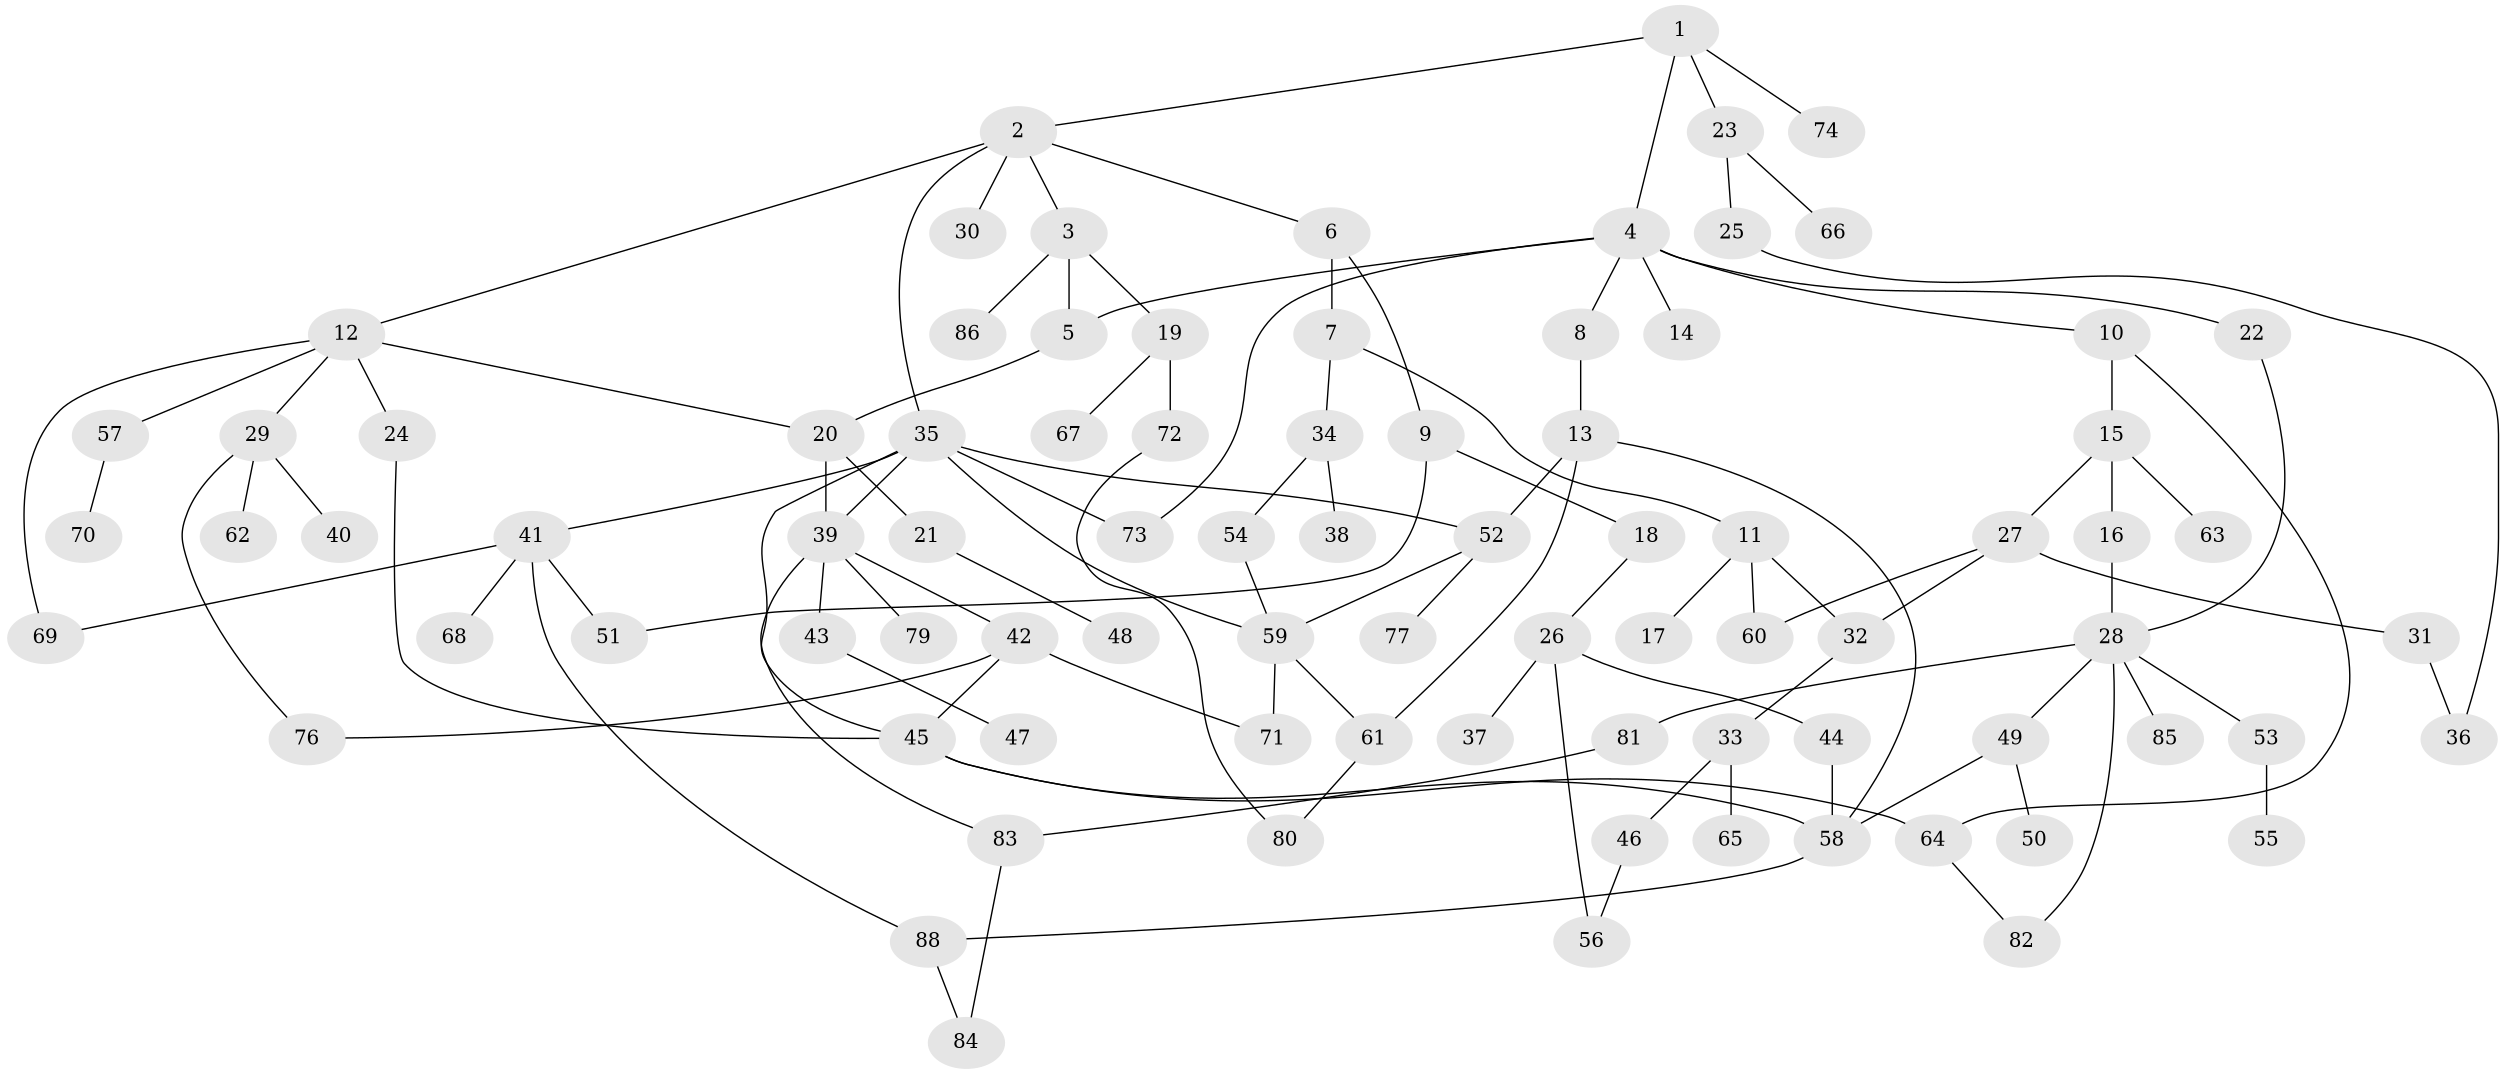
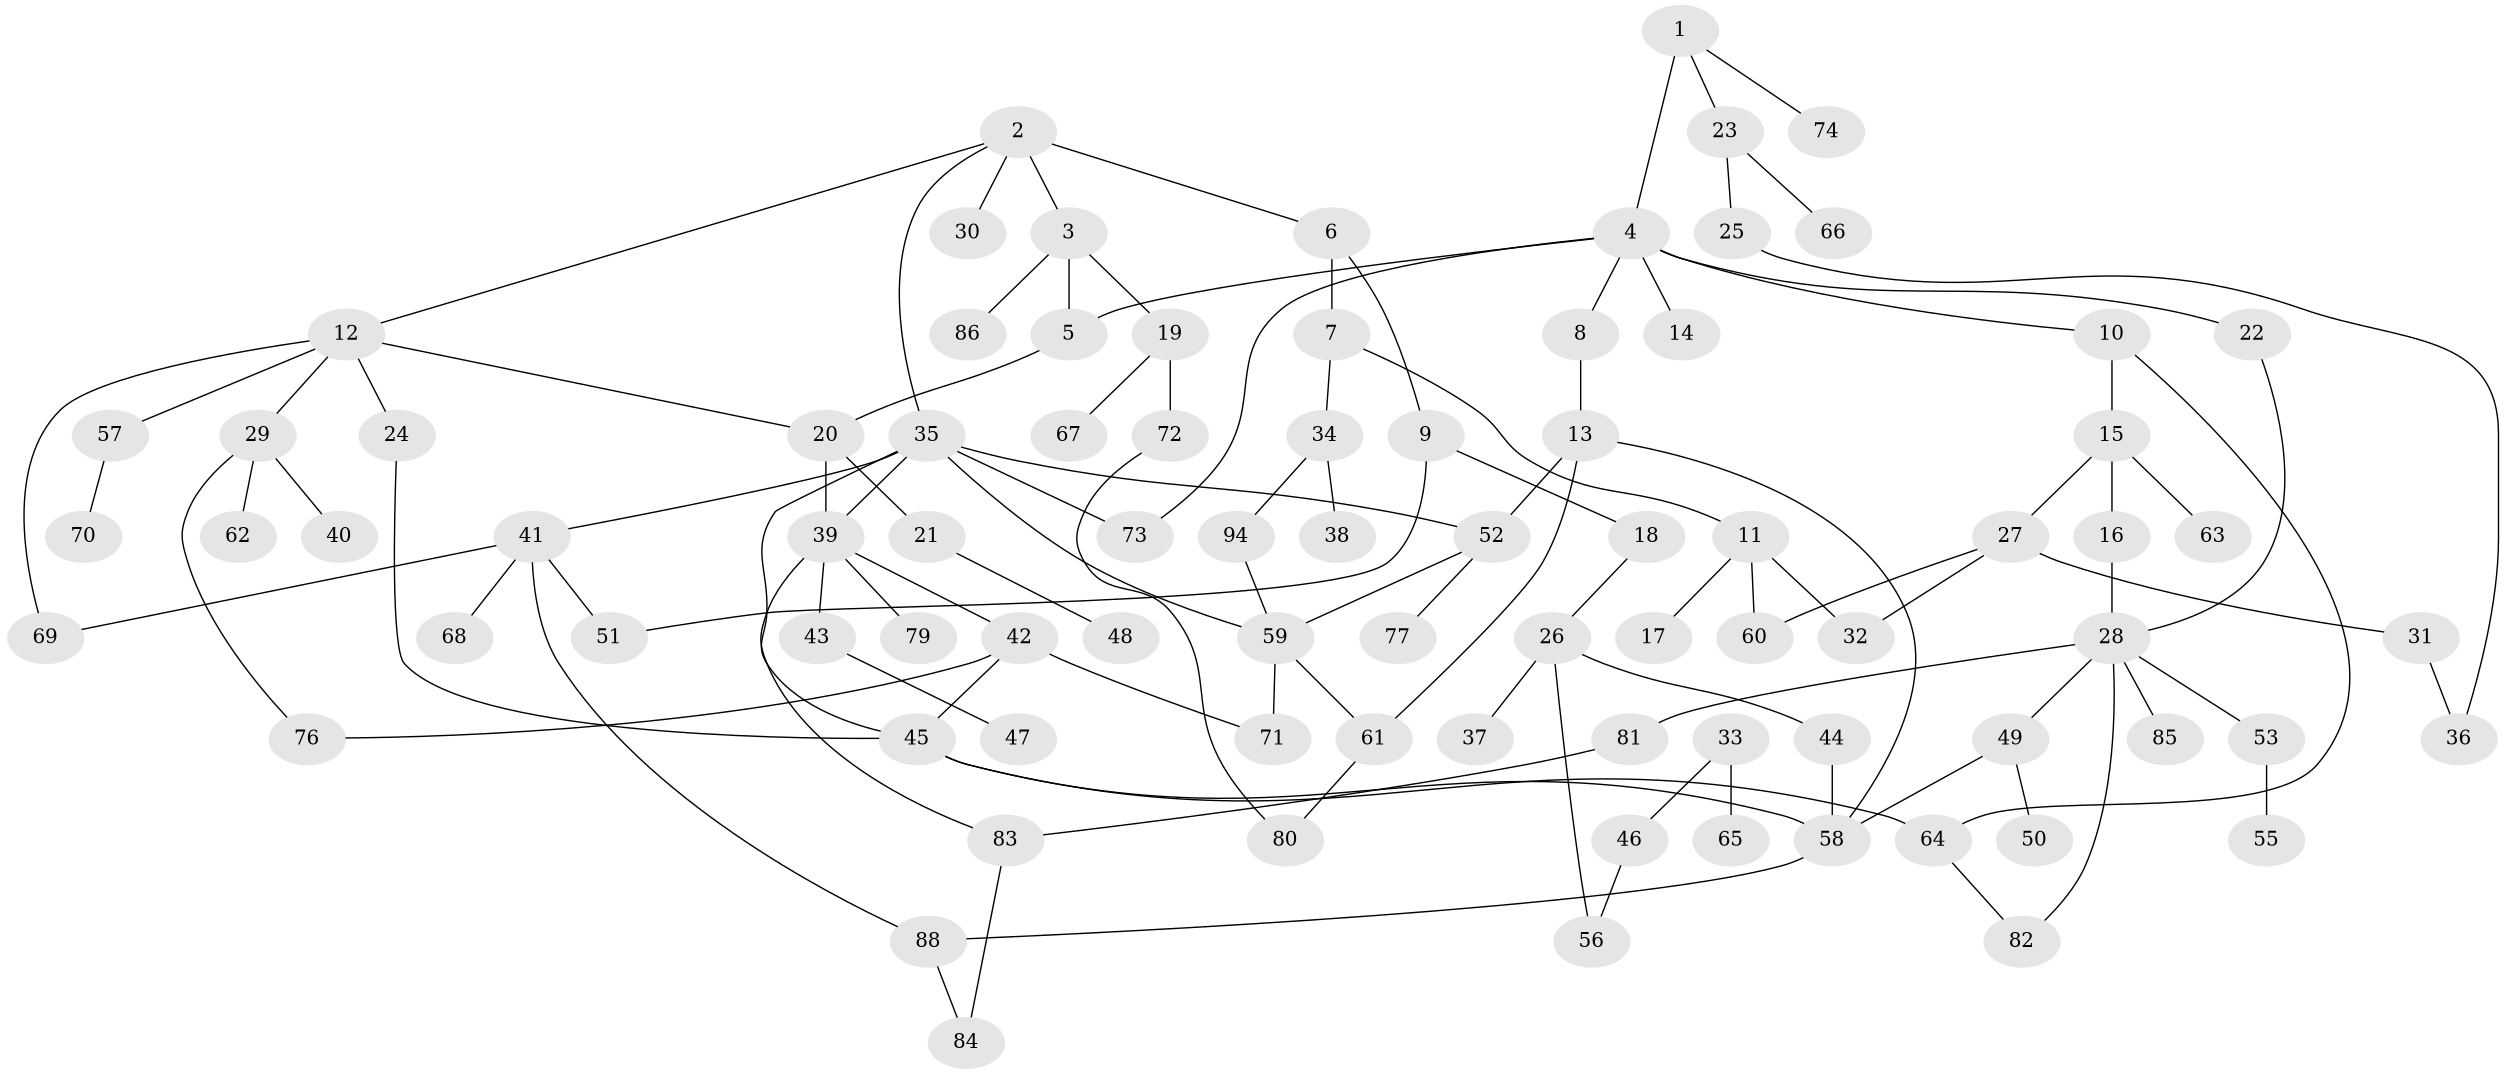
(1349, 82) -> none
(1236, 537) -> (1236, 537)
(1809, 676) -> none
